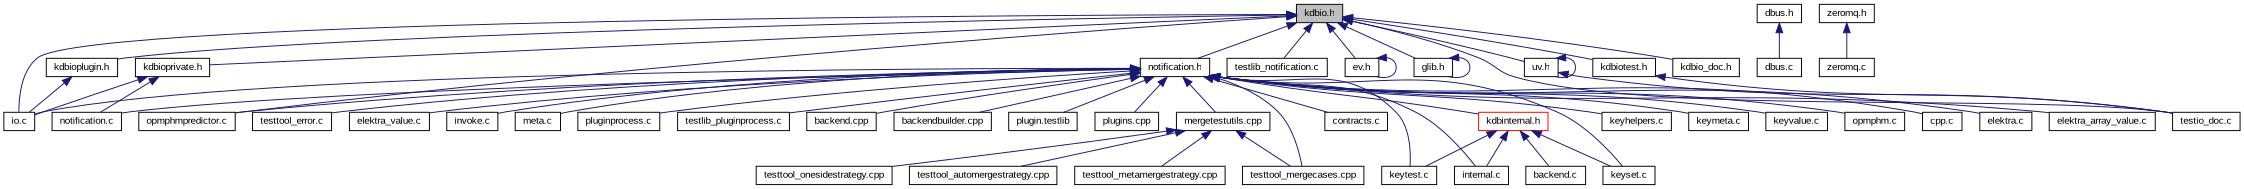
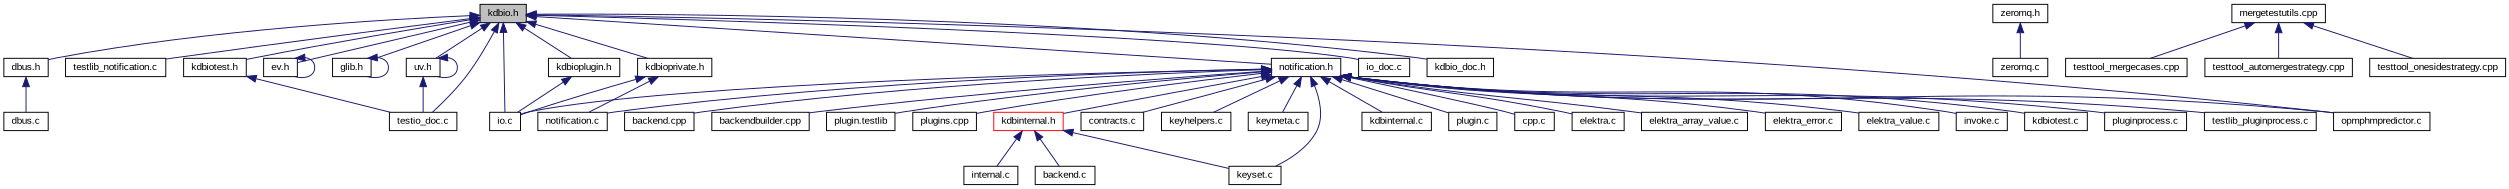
none -> (258, 30)
none -> (1384, 67)
(1202, 98) -> none
(1275, 109) -> none
(1412, 111) -> none
(292, 121) -> (1803, 121)
(538, 121) -> (2056, 121)
(1797, 121) -> (1397, 121)
(1875, 121) -> (1473, 121)
(1150, 175) -> none
(1409, 175) -> none
